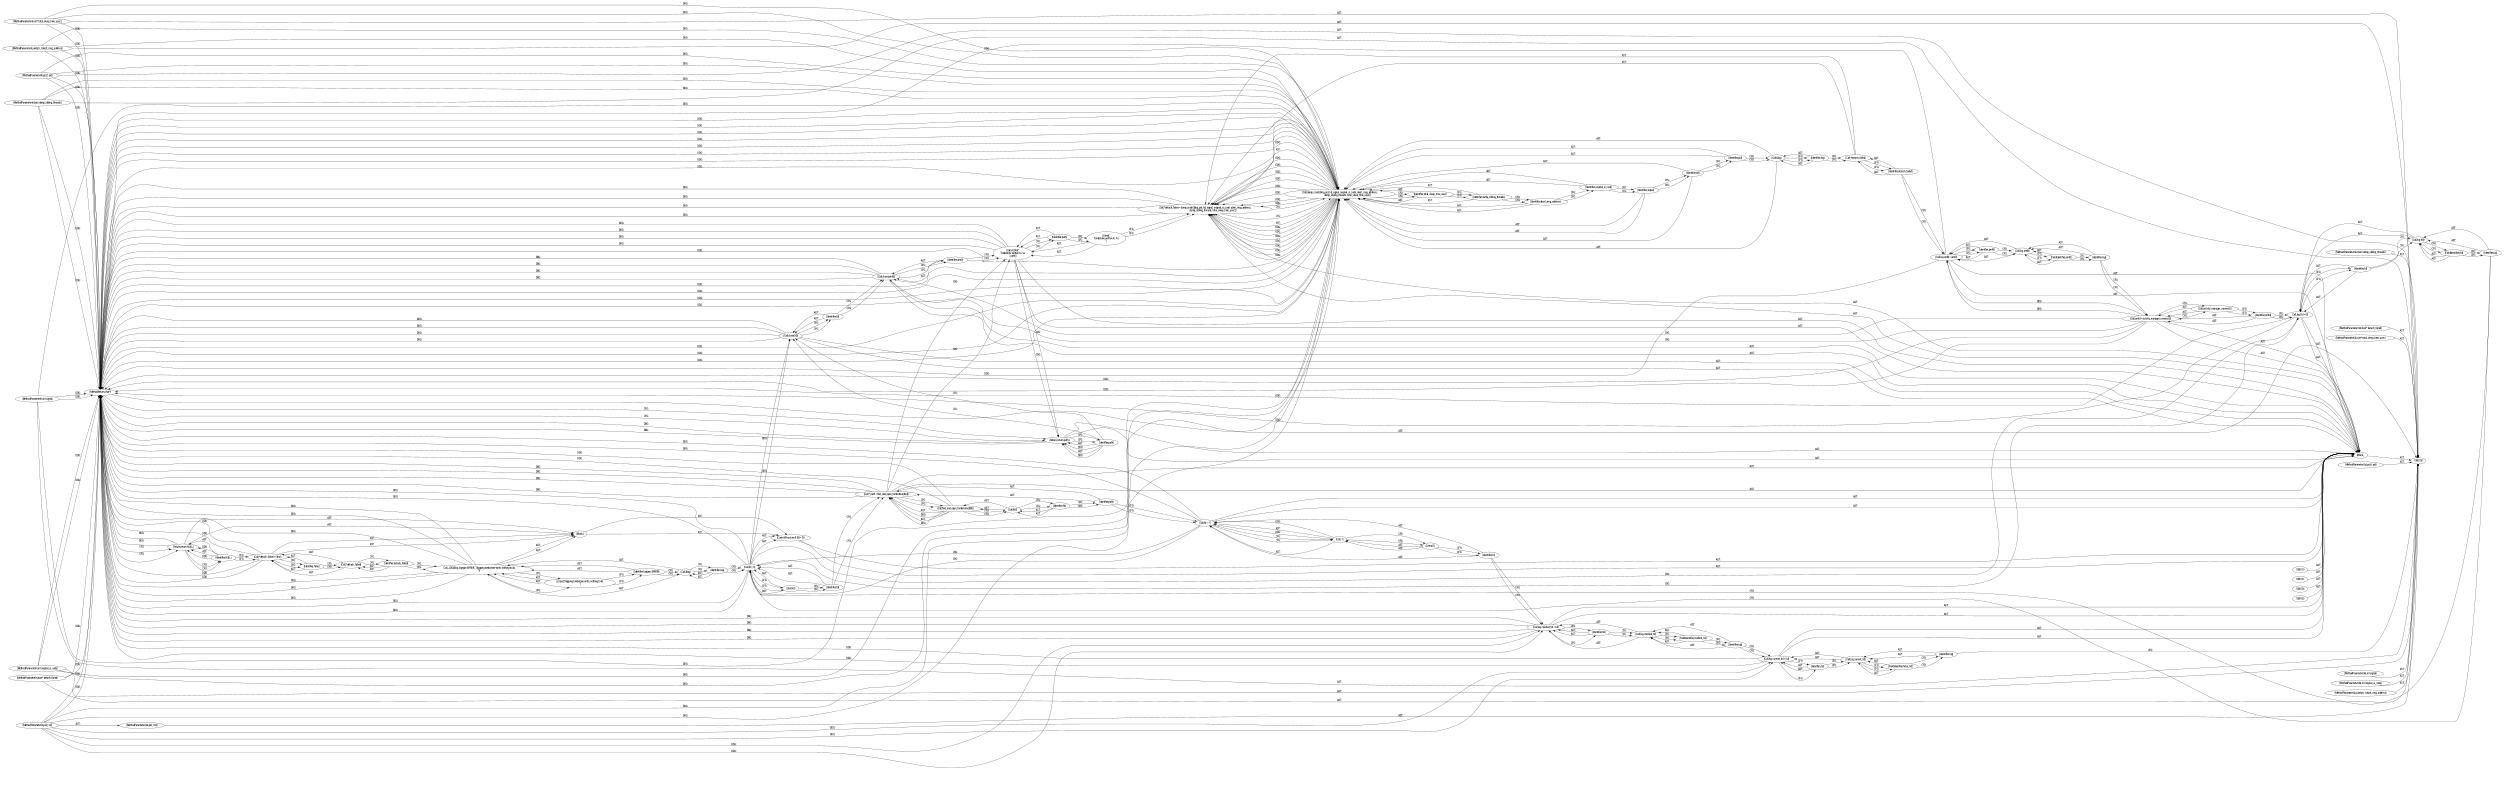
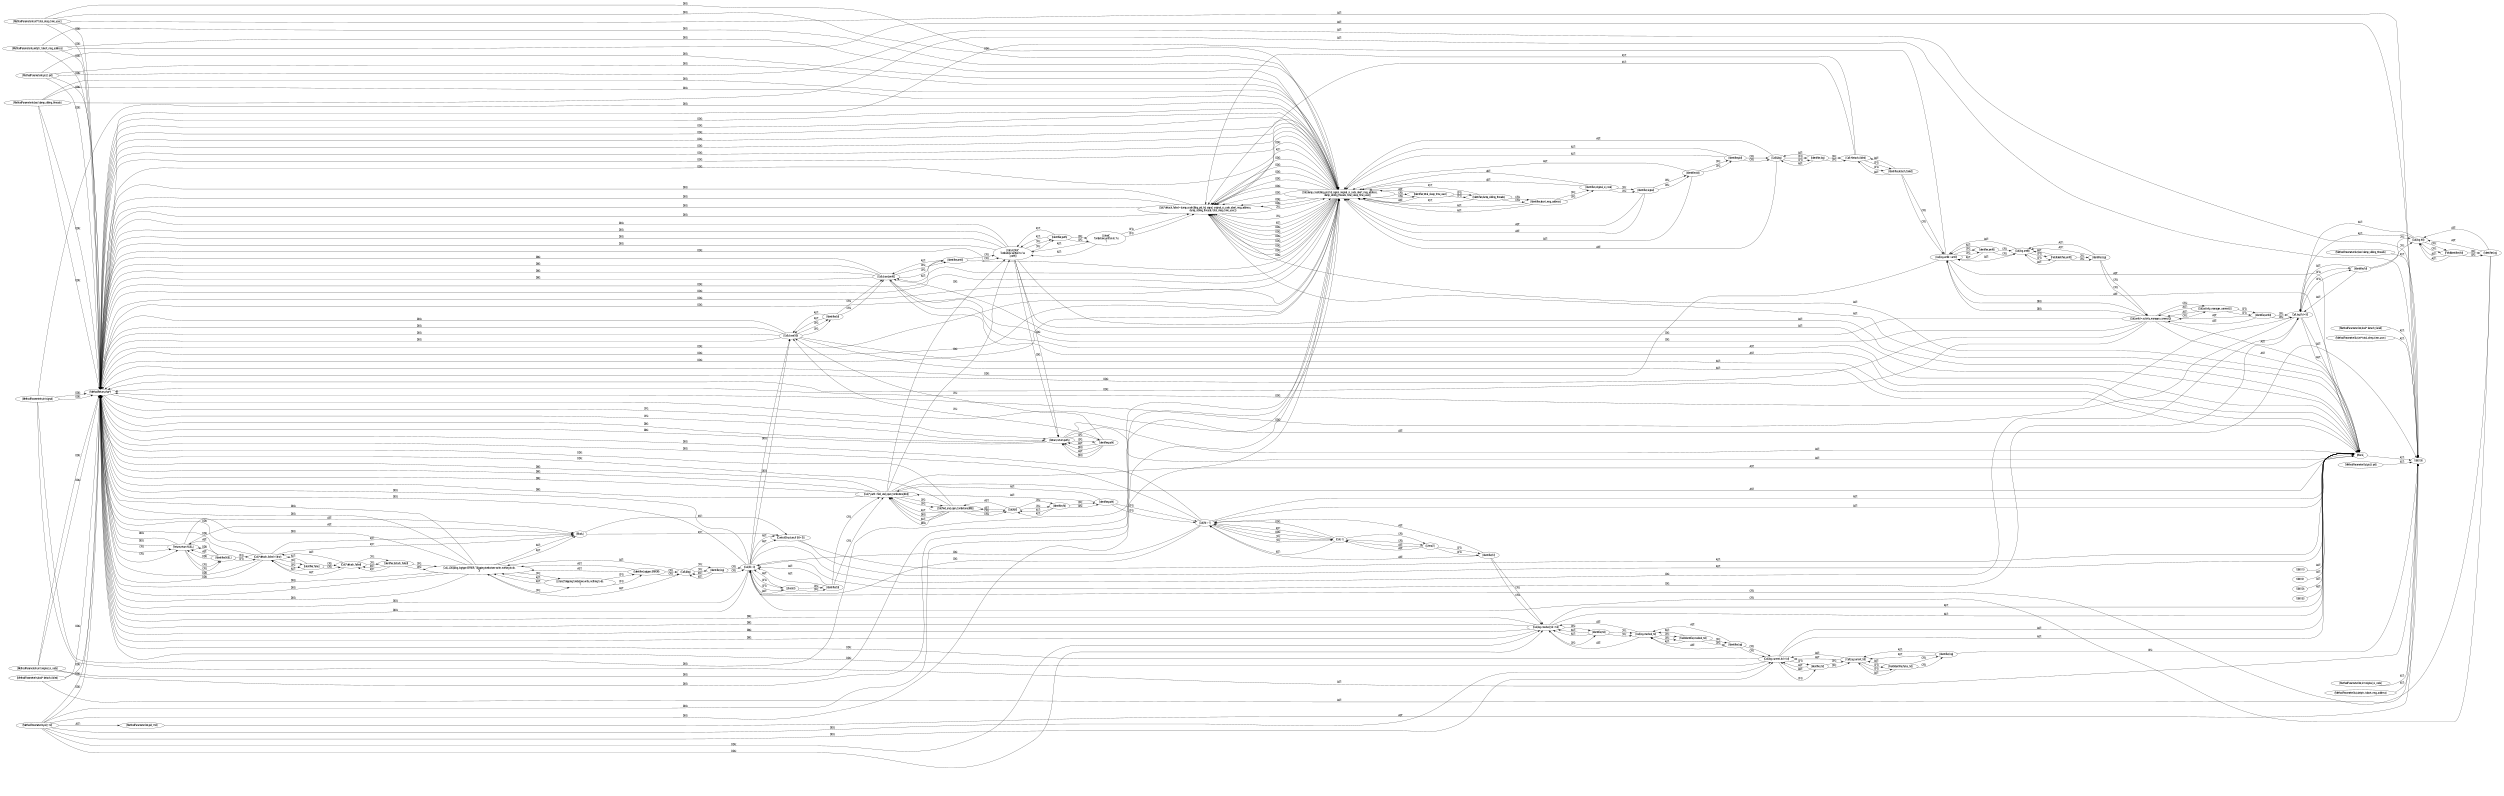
(2361, 674) -> none
(1320, 693) -> none
